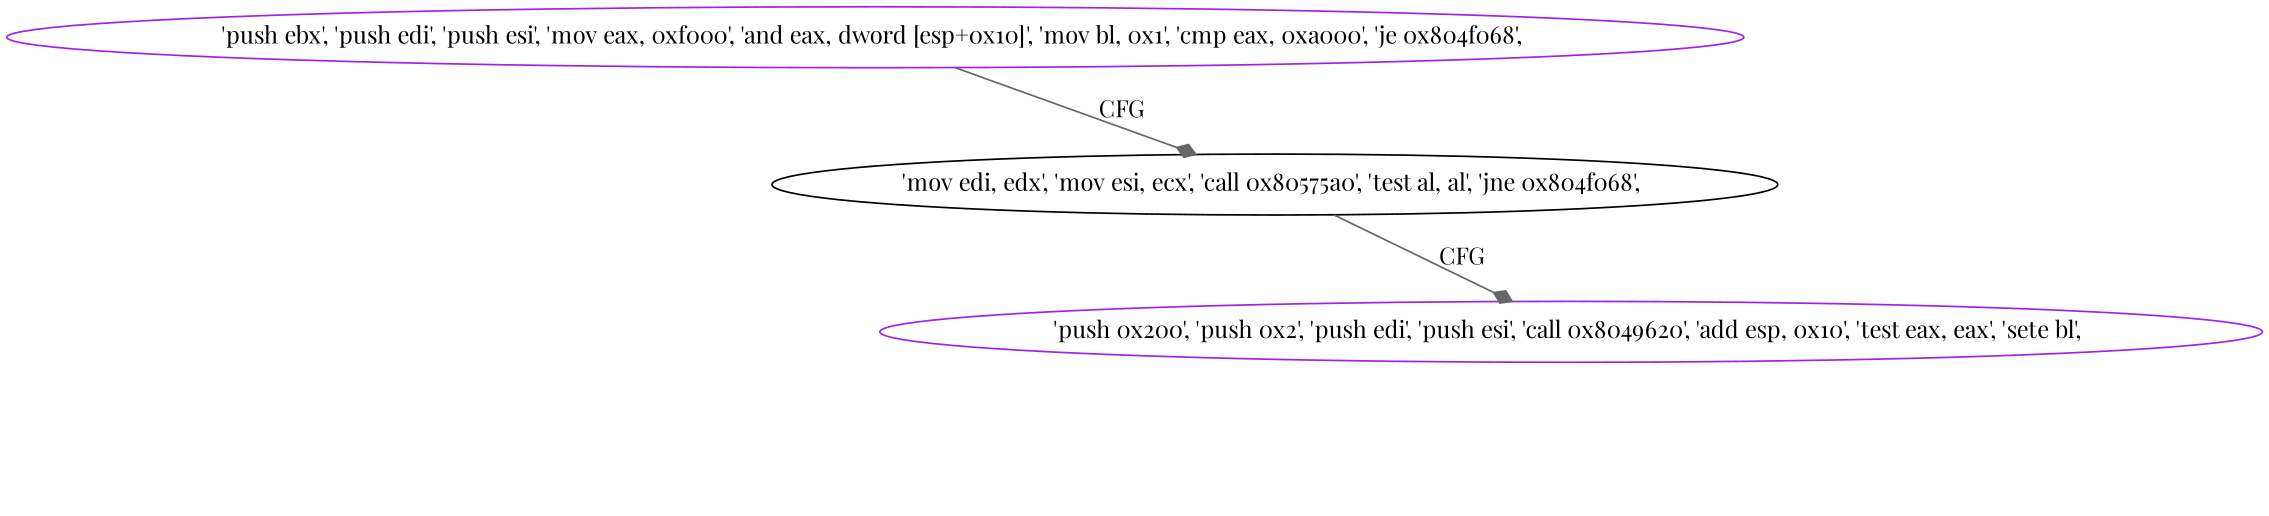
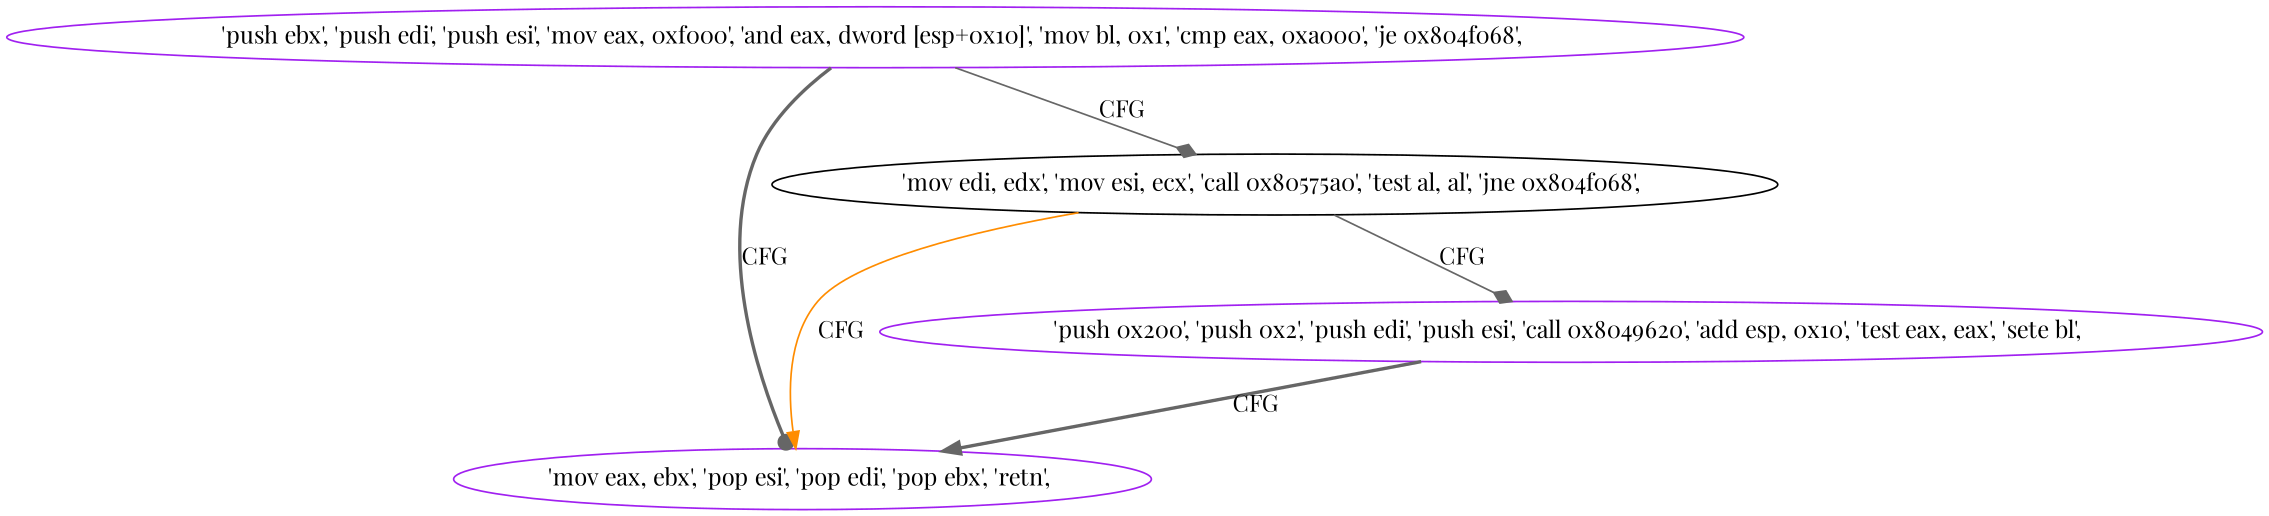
none -> (803, 479)
